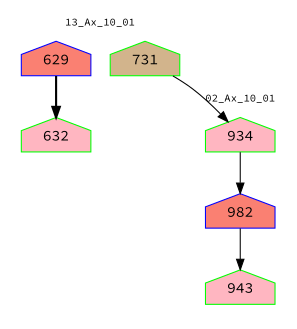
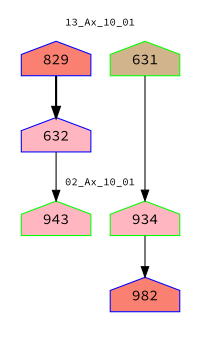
(56, 60) -> (56, 60)
(145, 60) -> (145, 60)
(56, 137) -> (56, 137)
(240, 244) -> (56, 180)
